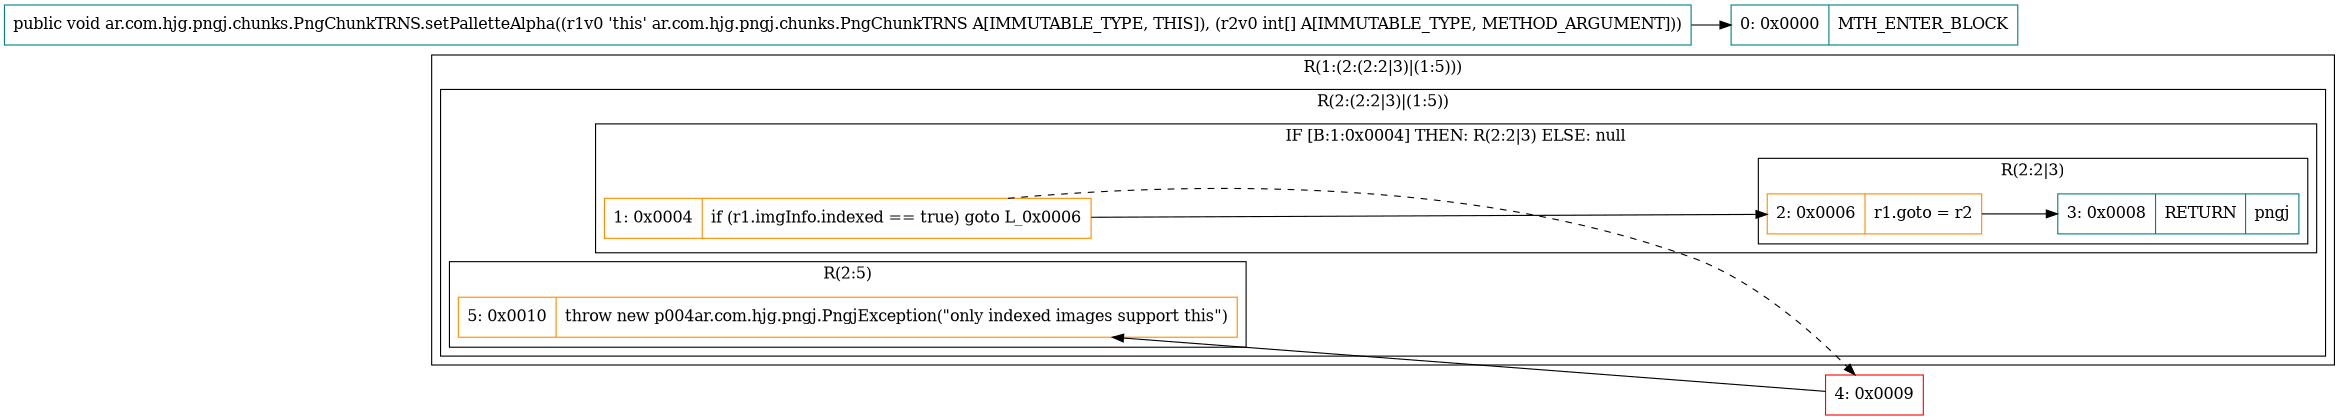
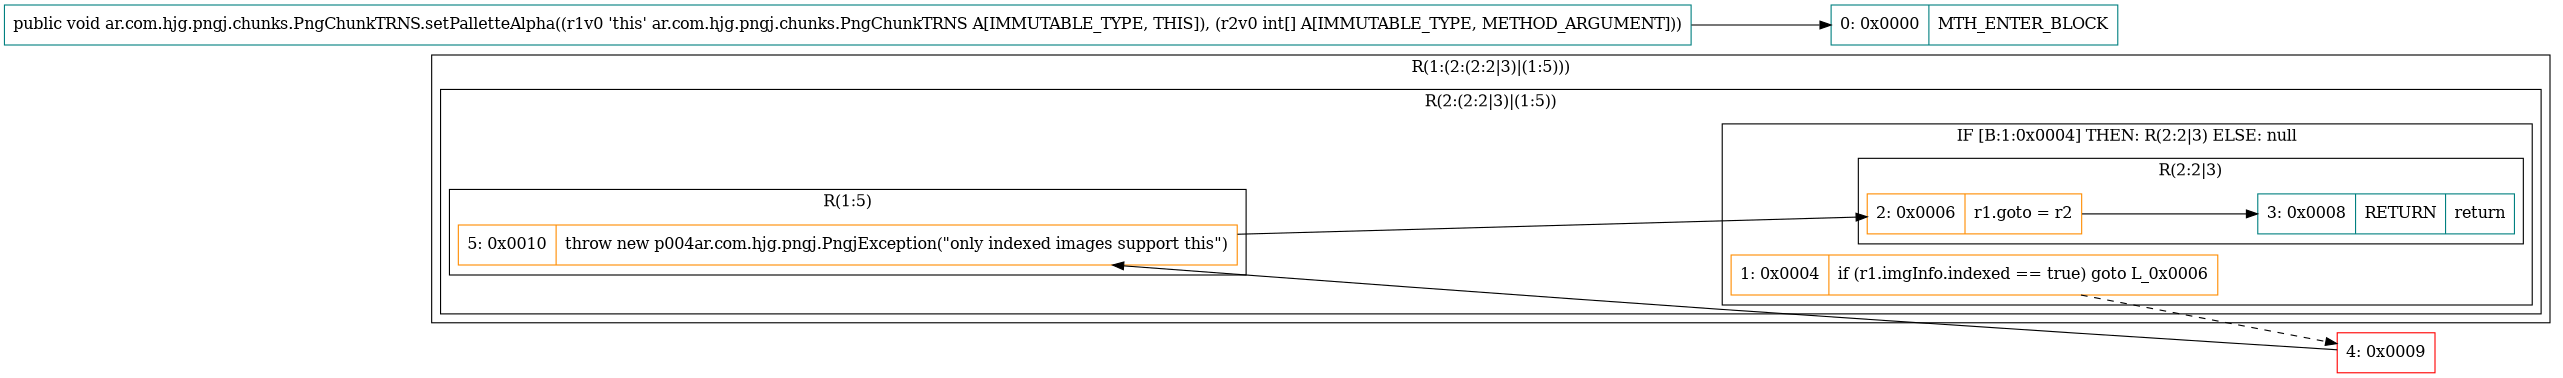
(2272, 213) -> (2480, 213)
(1424, 216) -> (1547, 226)
(848, 274) -> (848, 202)
